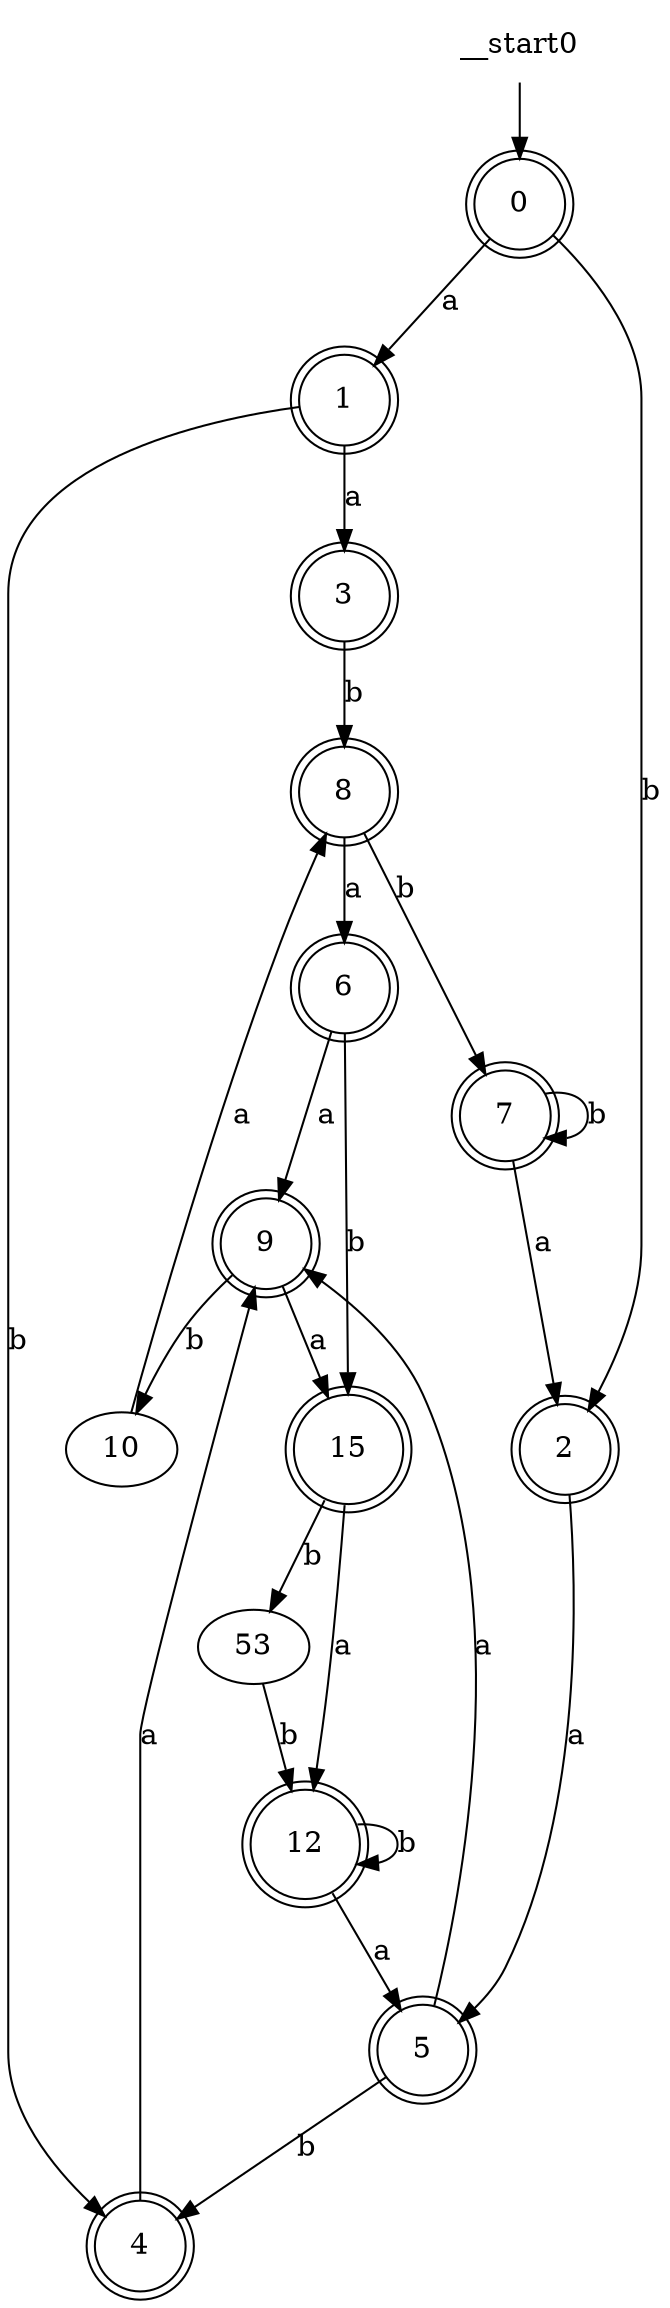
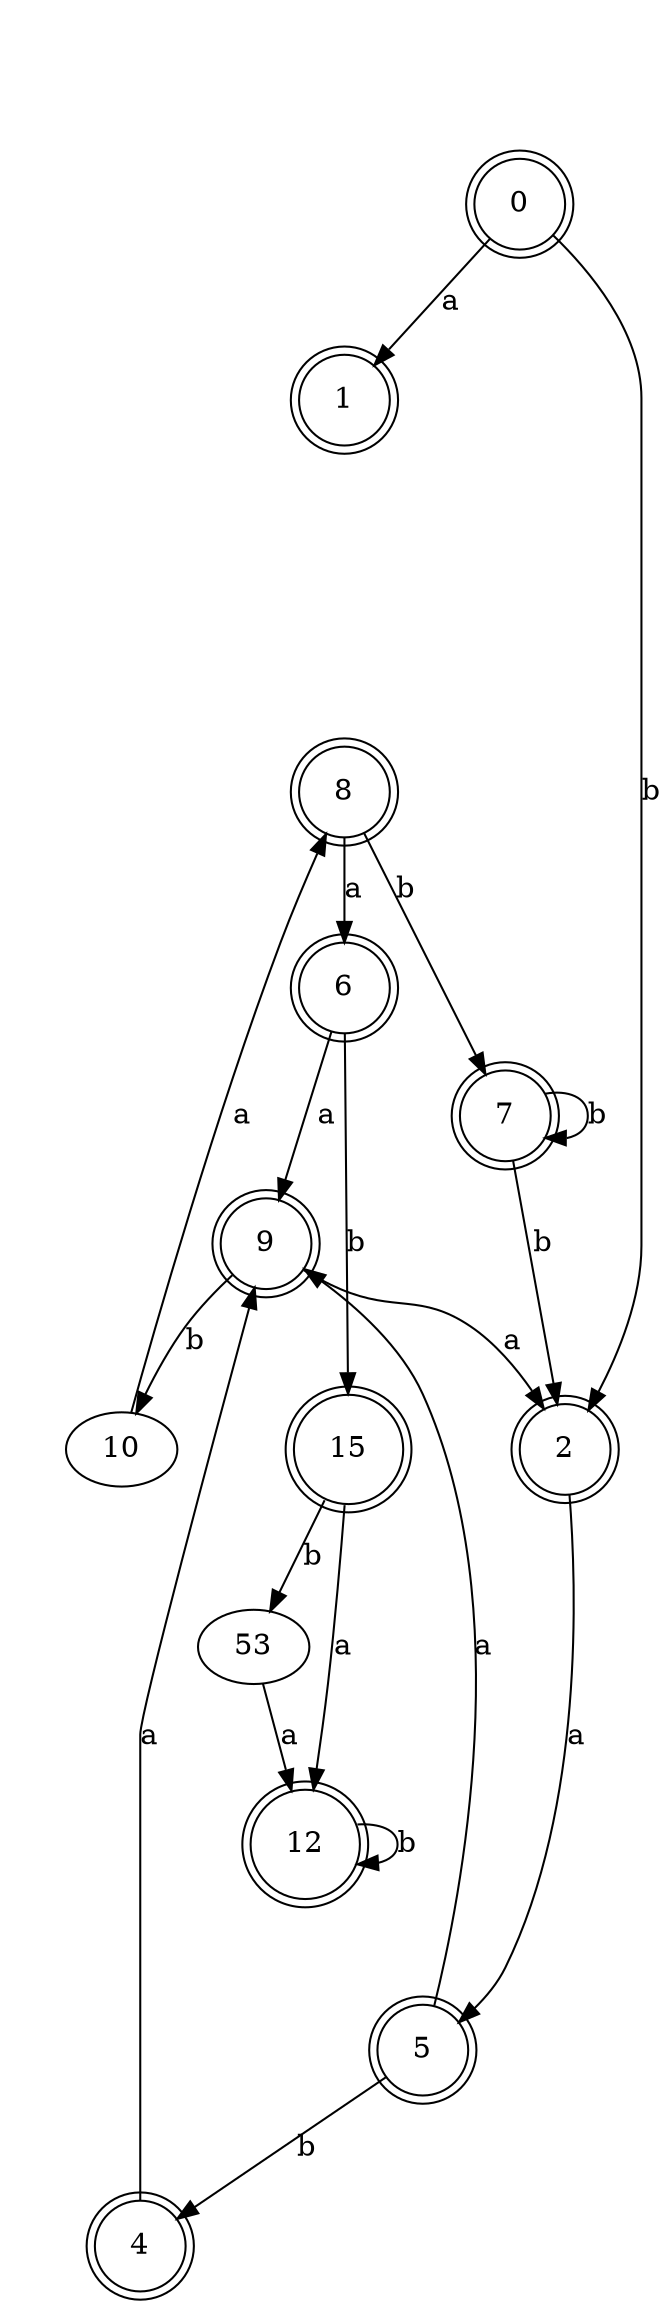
(520, 45) -> none
(344, 596) -> none
(8, 1223) -> none
(543, 1244) -> (543, 1244)
(301, 1332) -> (431, 1308)
(290, 1737) -> (290, 1737)
(361, 1943) -> none
